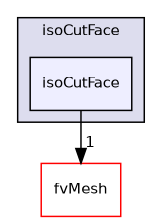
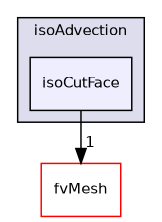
(81, 32) -> (81, 32)
